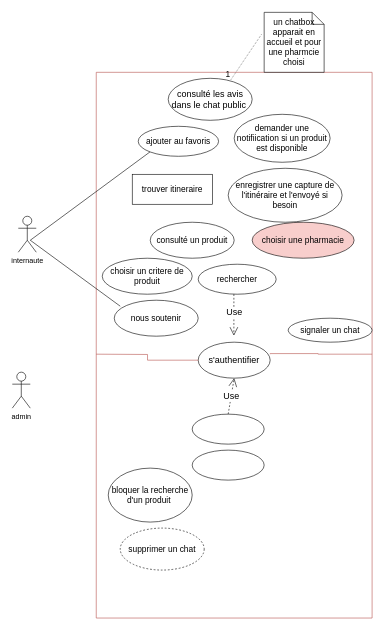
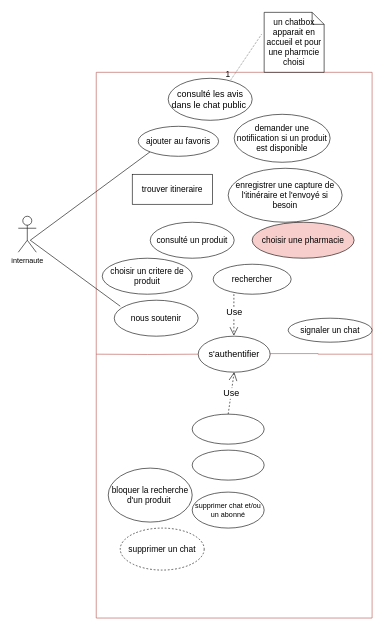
(237, 279) -> (252, 279)
(234, 360) -> (234, 354)
(21, 390) -> none
none -> (228, 510)
